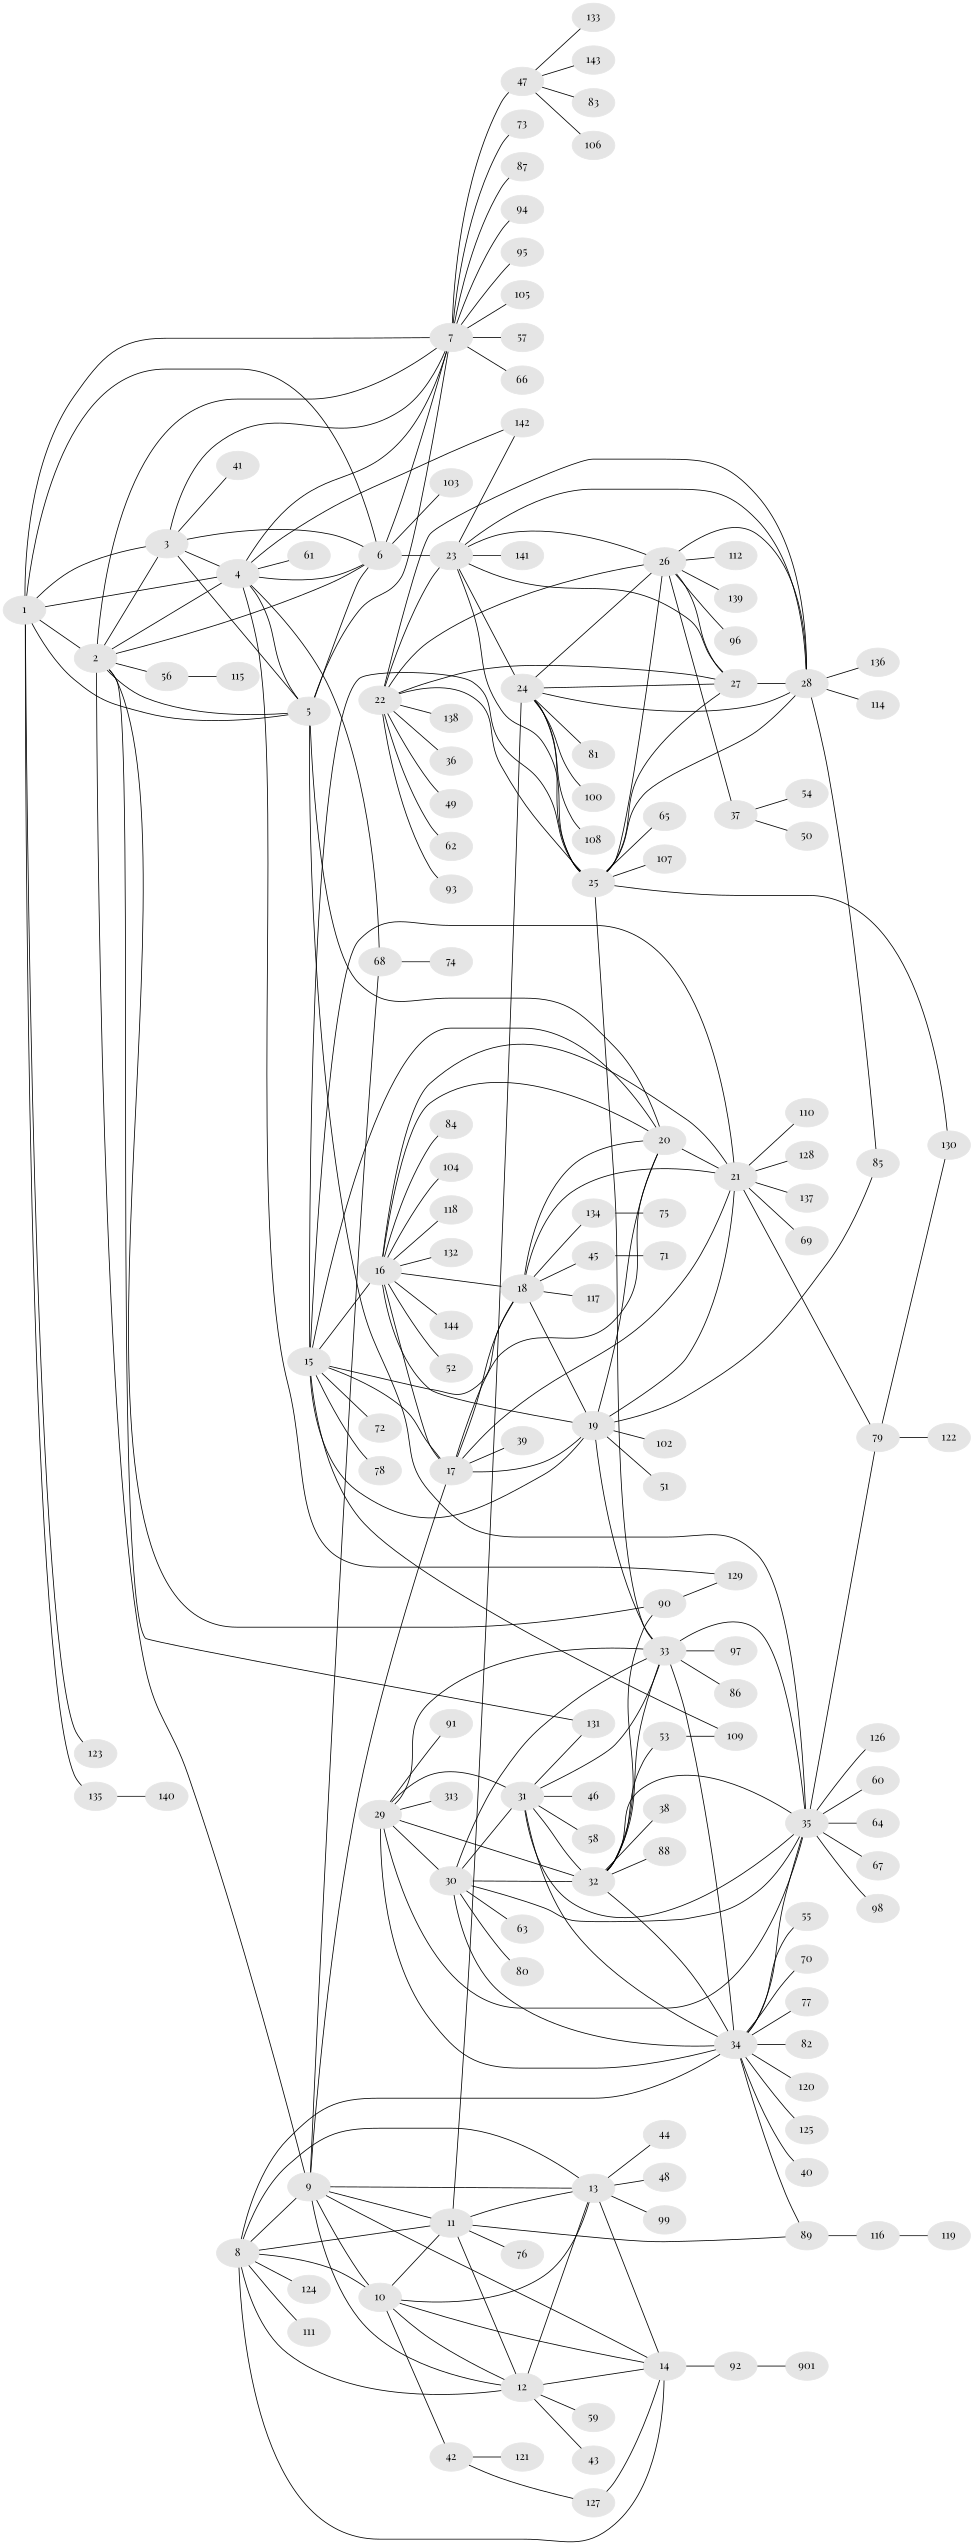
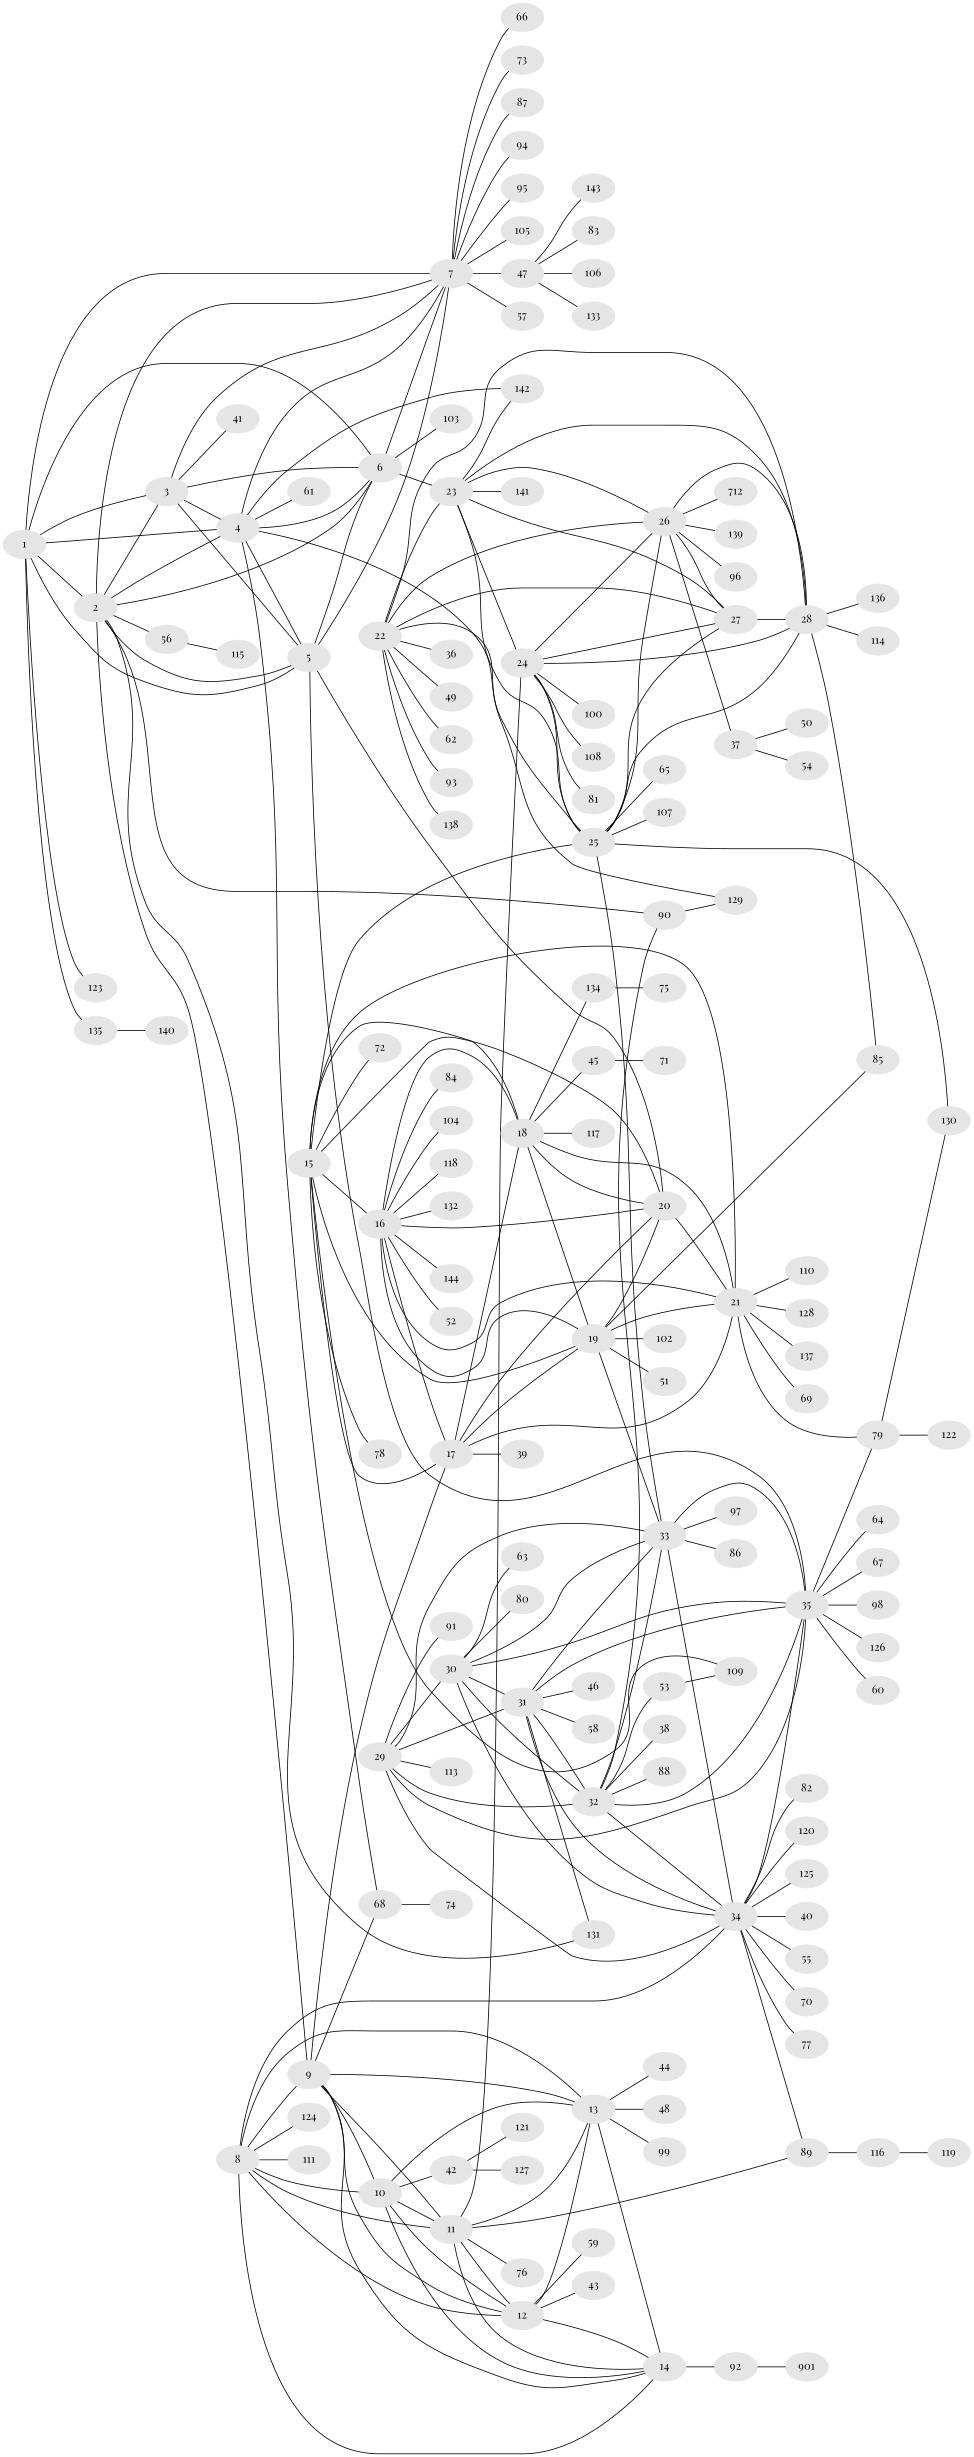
(736, 556) -> (736, 492)
(451, 1796) -> (451, 1772)
(638, 2438) -> (519, 2348)
